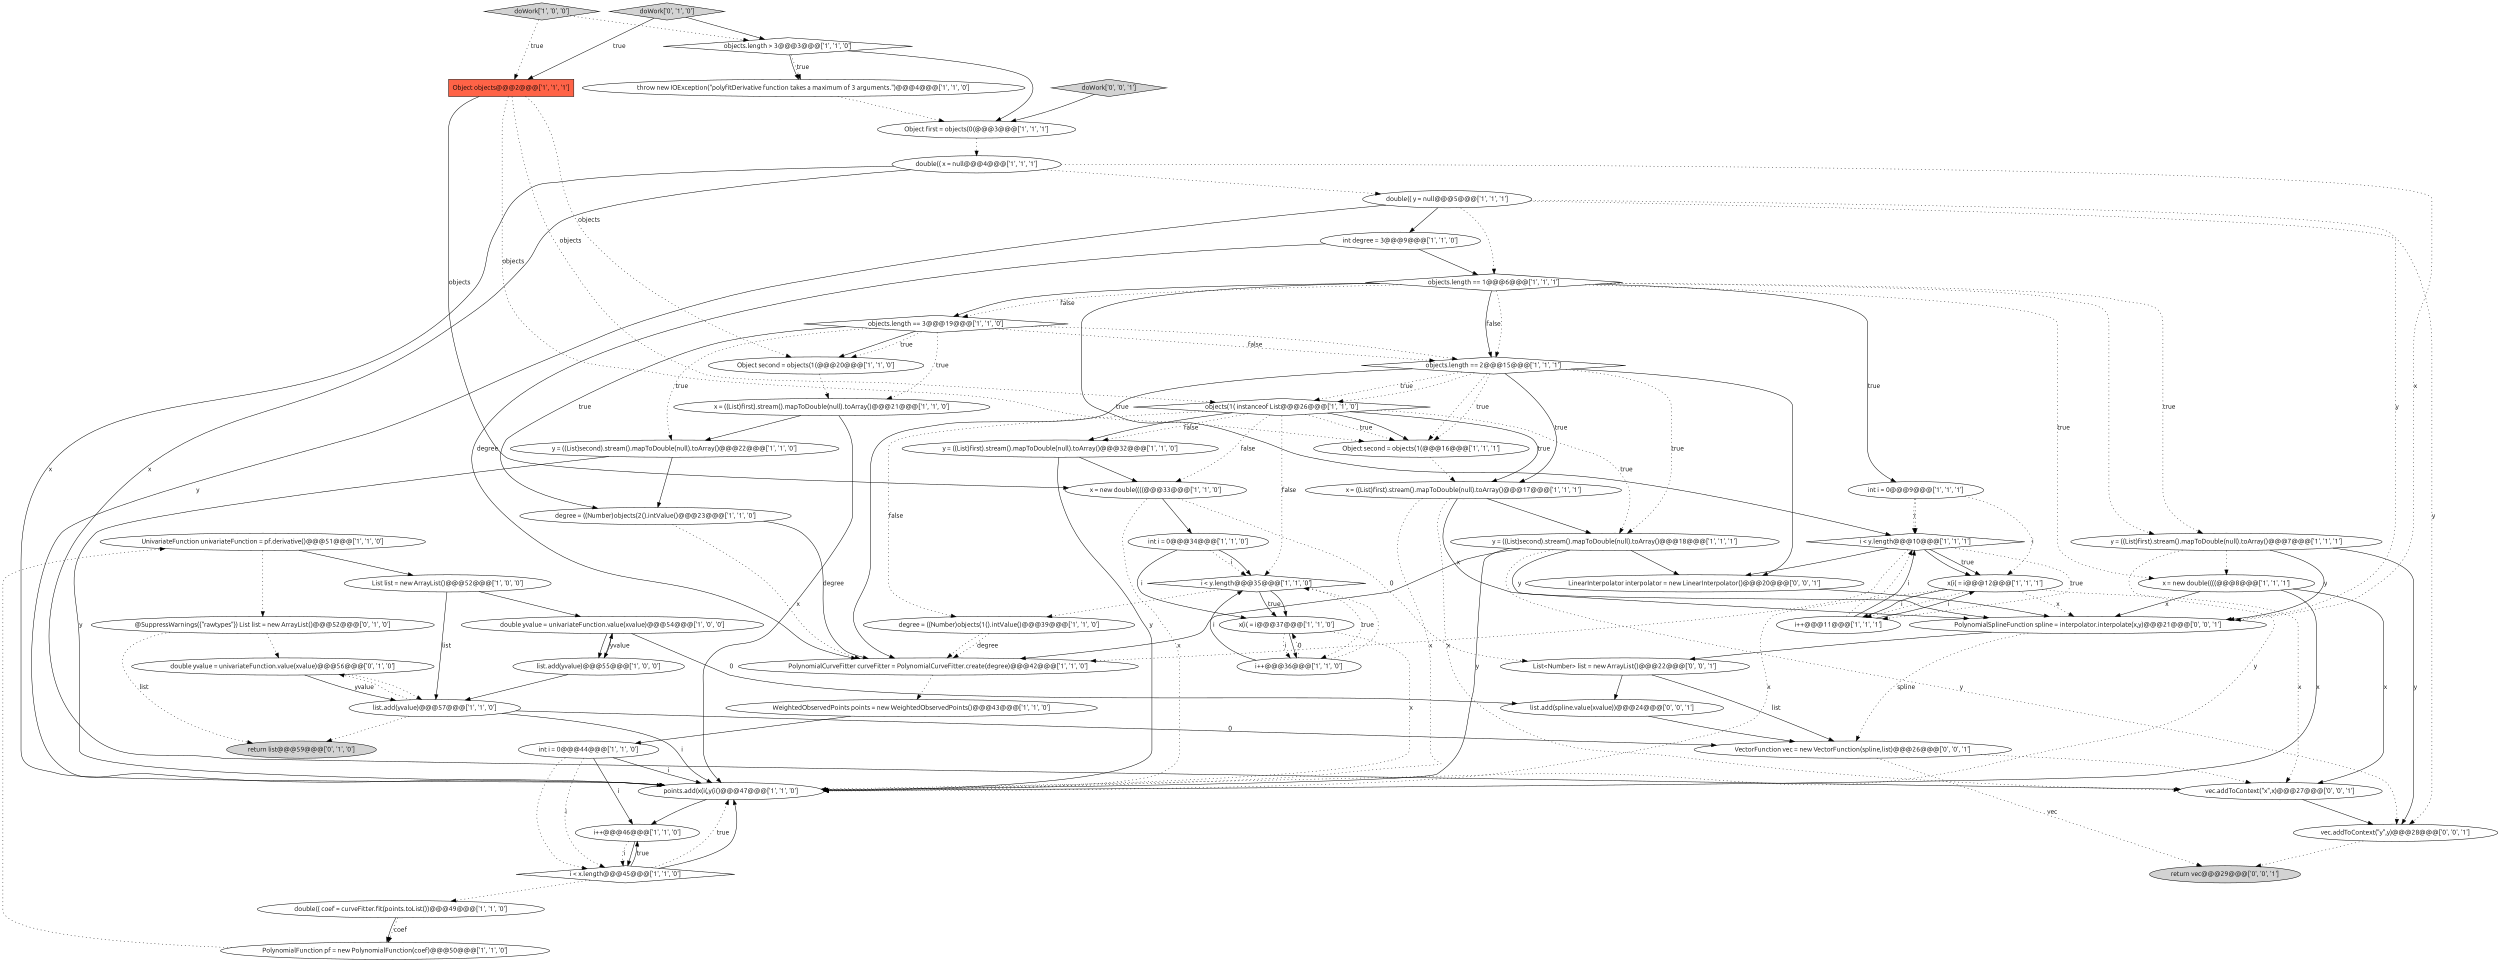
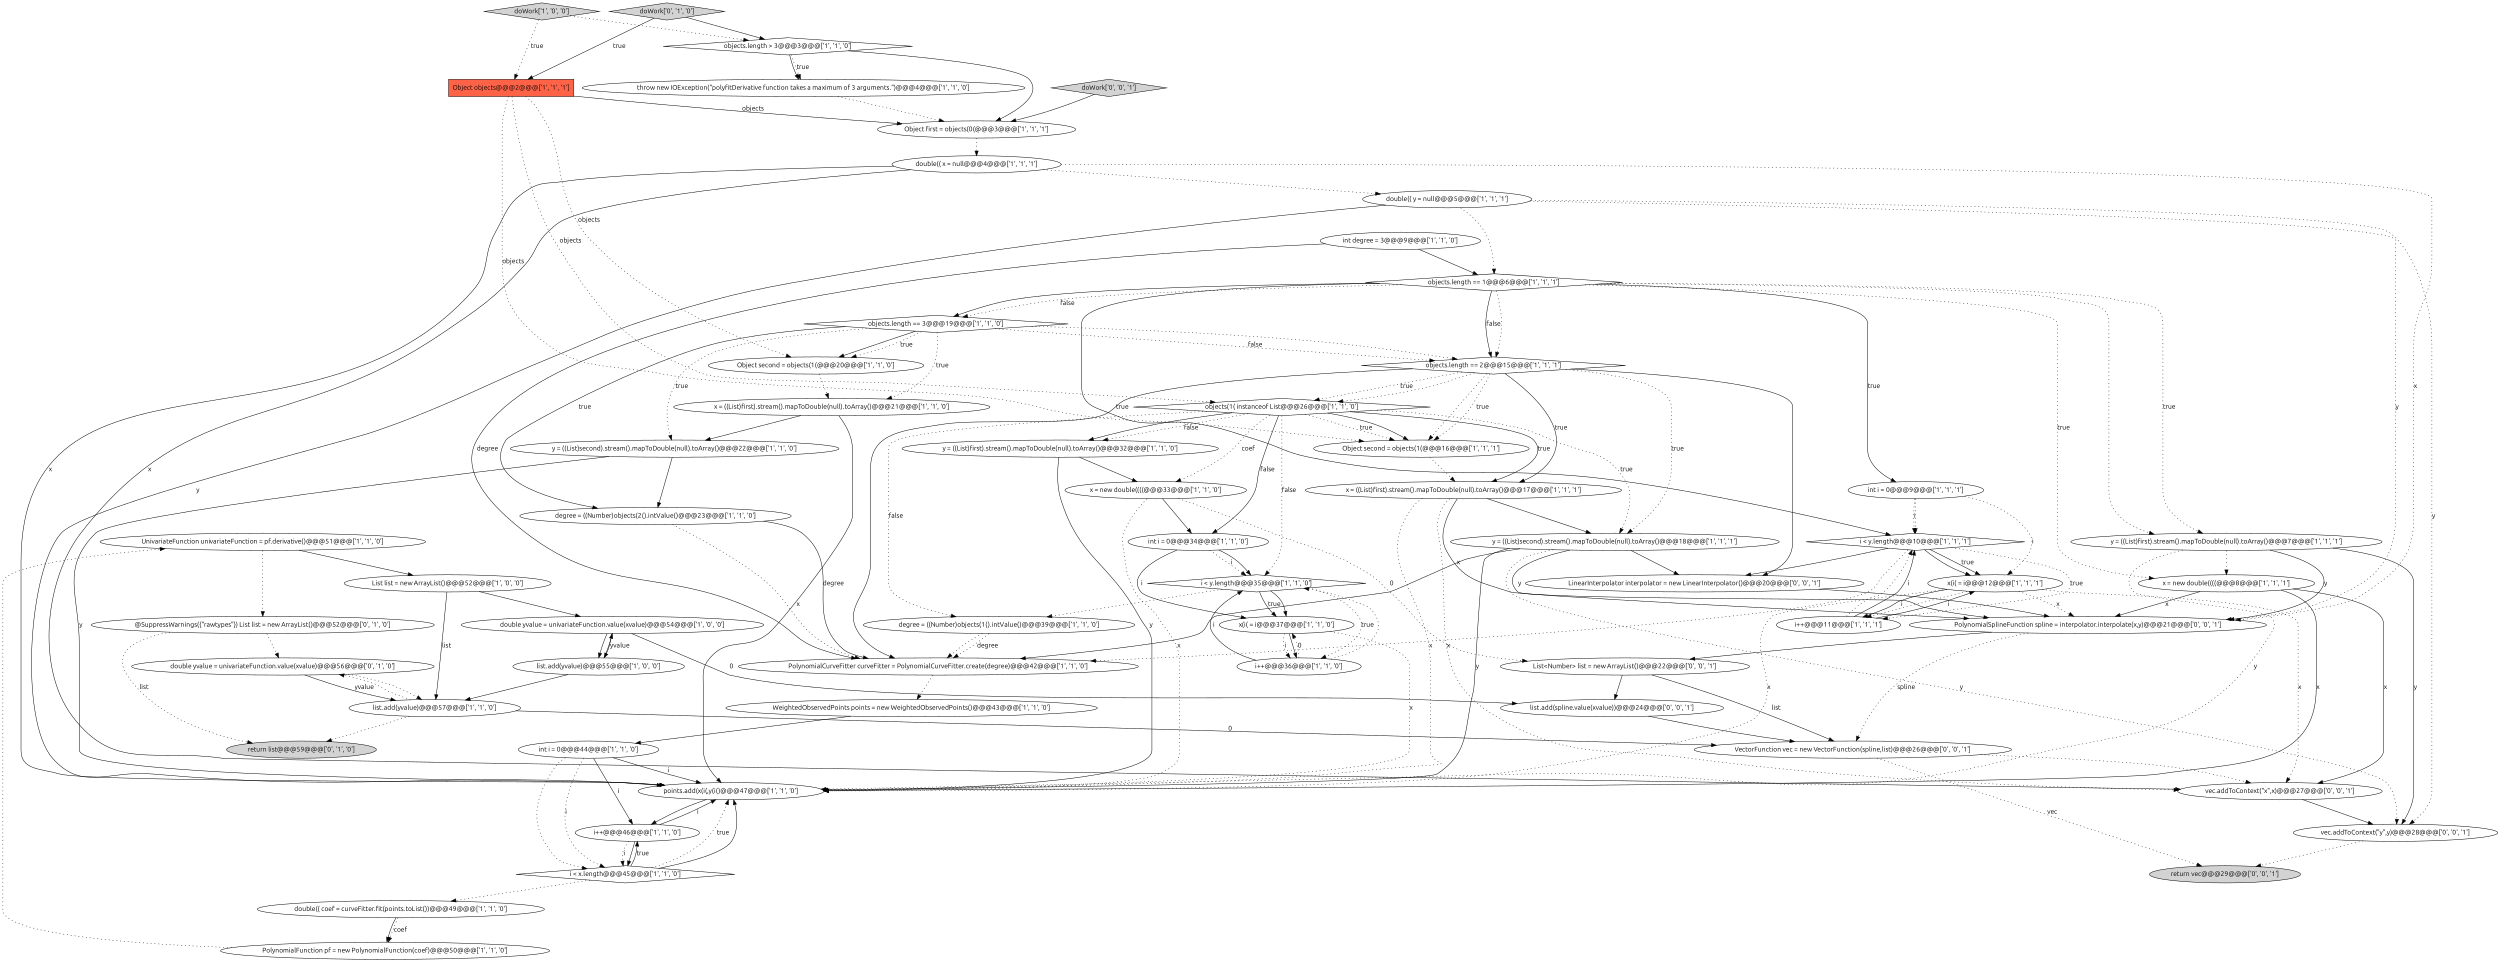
(1426, 219) -> none
(1248, 449) -> (1248, 449)
(590, 469) -> (735, 111)
none -> (1257, 480)
(613, 727) -> (686, 814)
